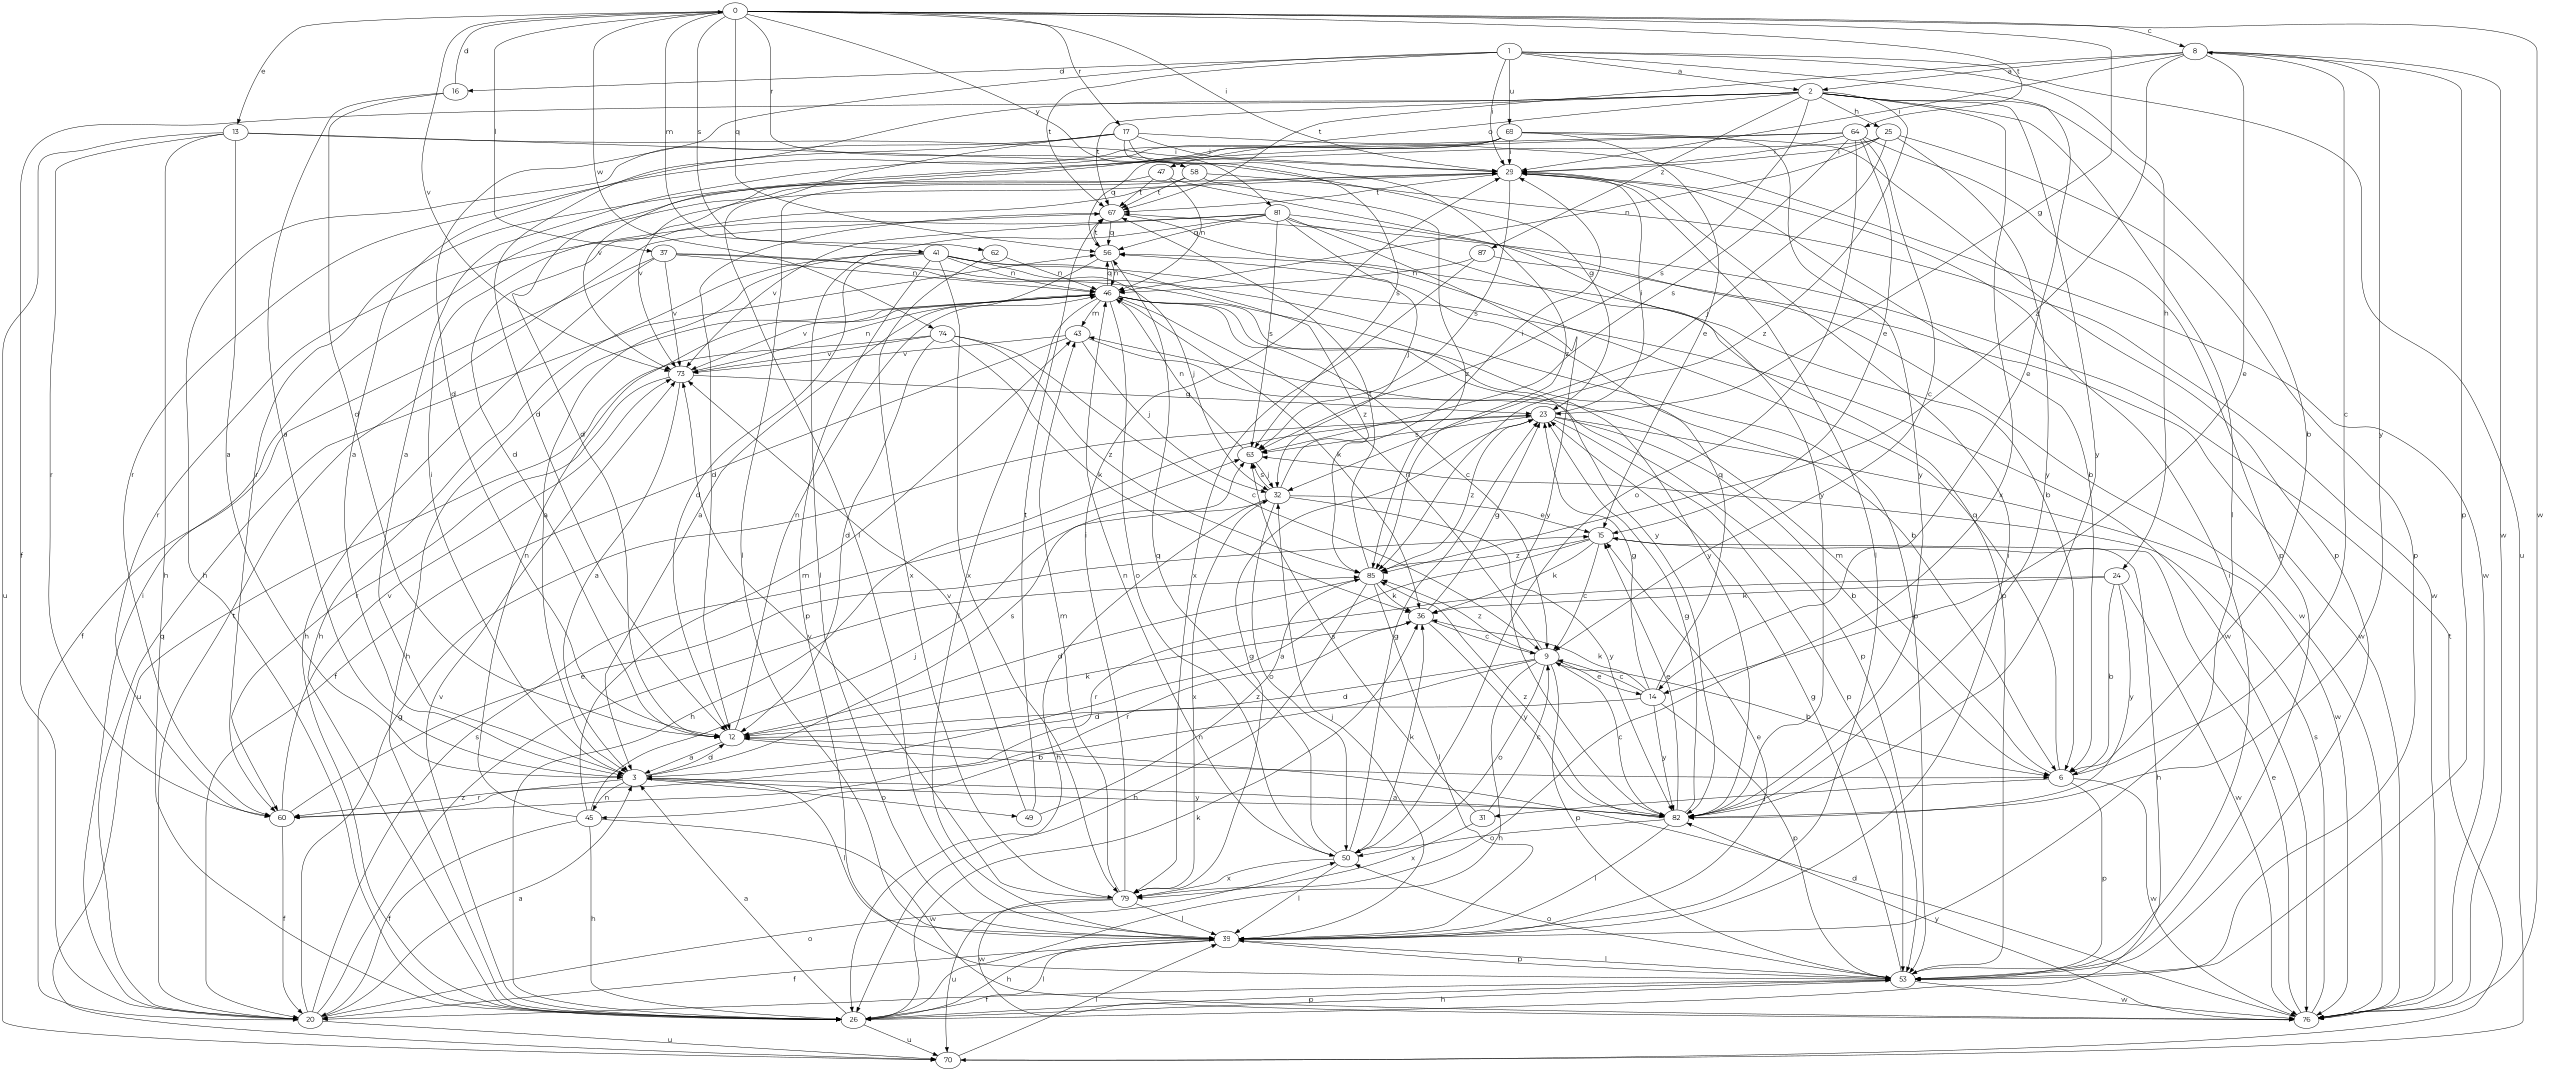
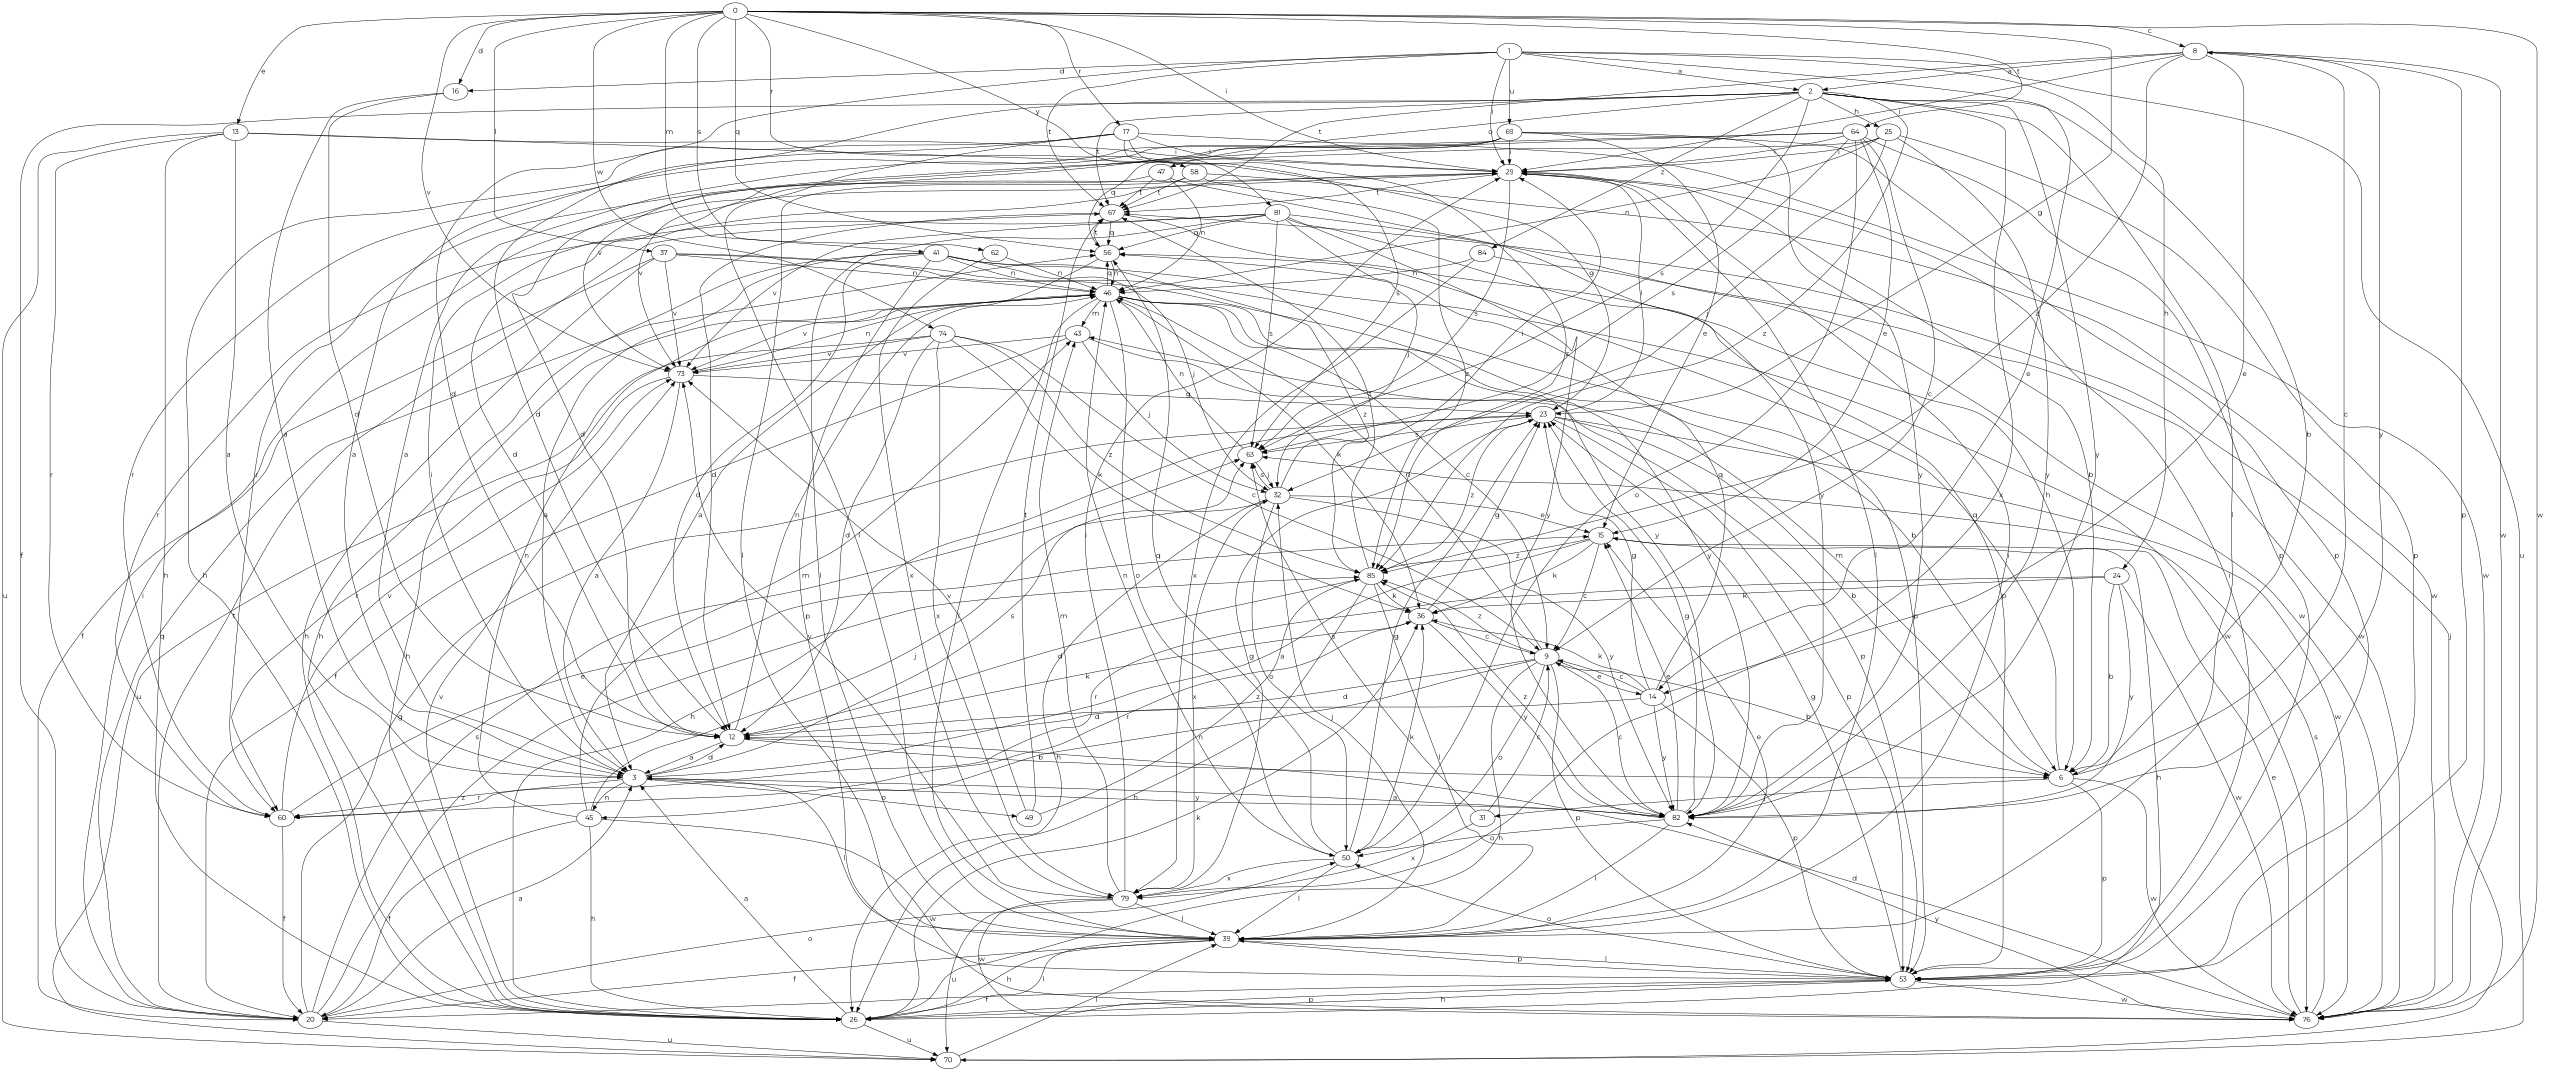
(491, 26) -> (576, 16)
(1482, 253) -> (1482, 253)
(2048, 495) -> (2048, 495)
(970, 590) -> (945, 649)
(2450, 637) -> (2450, 637)
